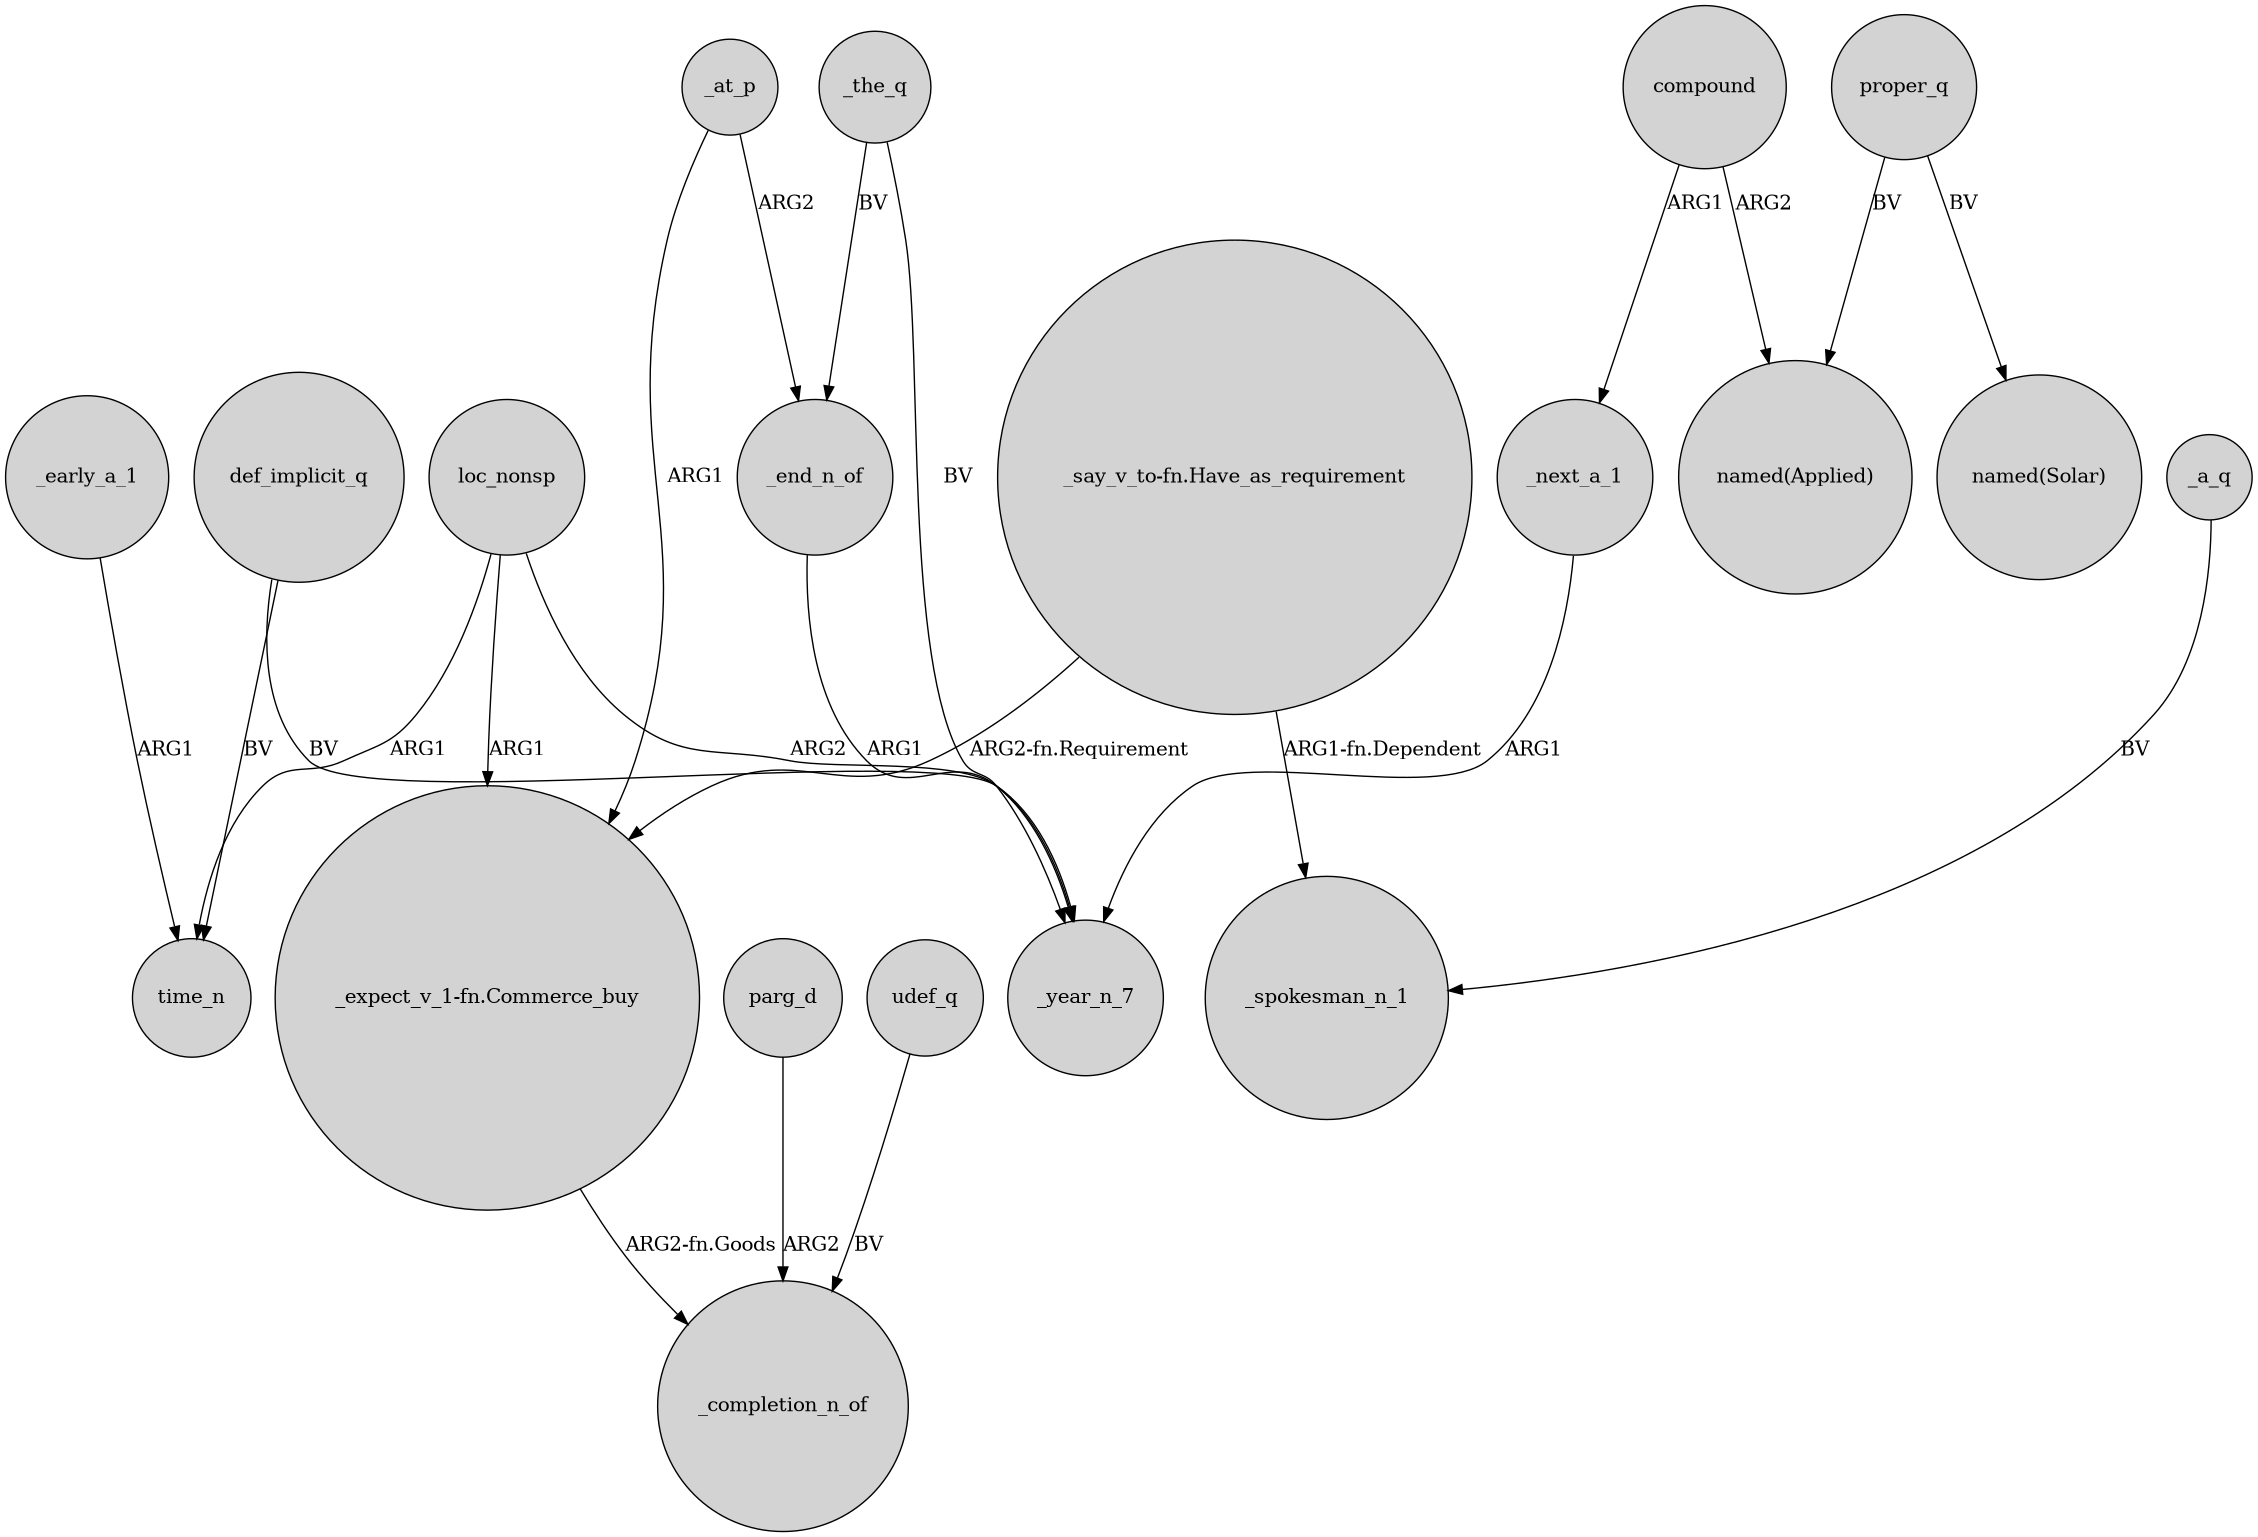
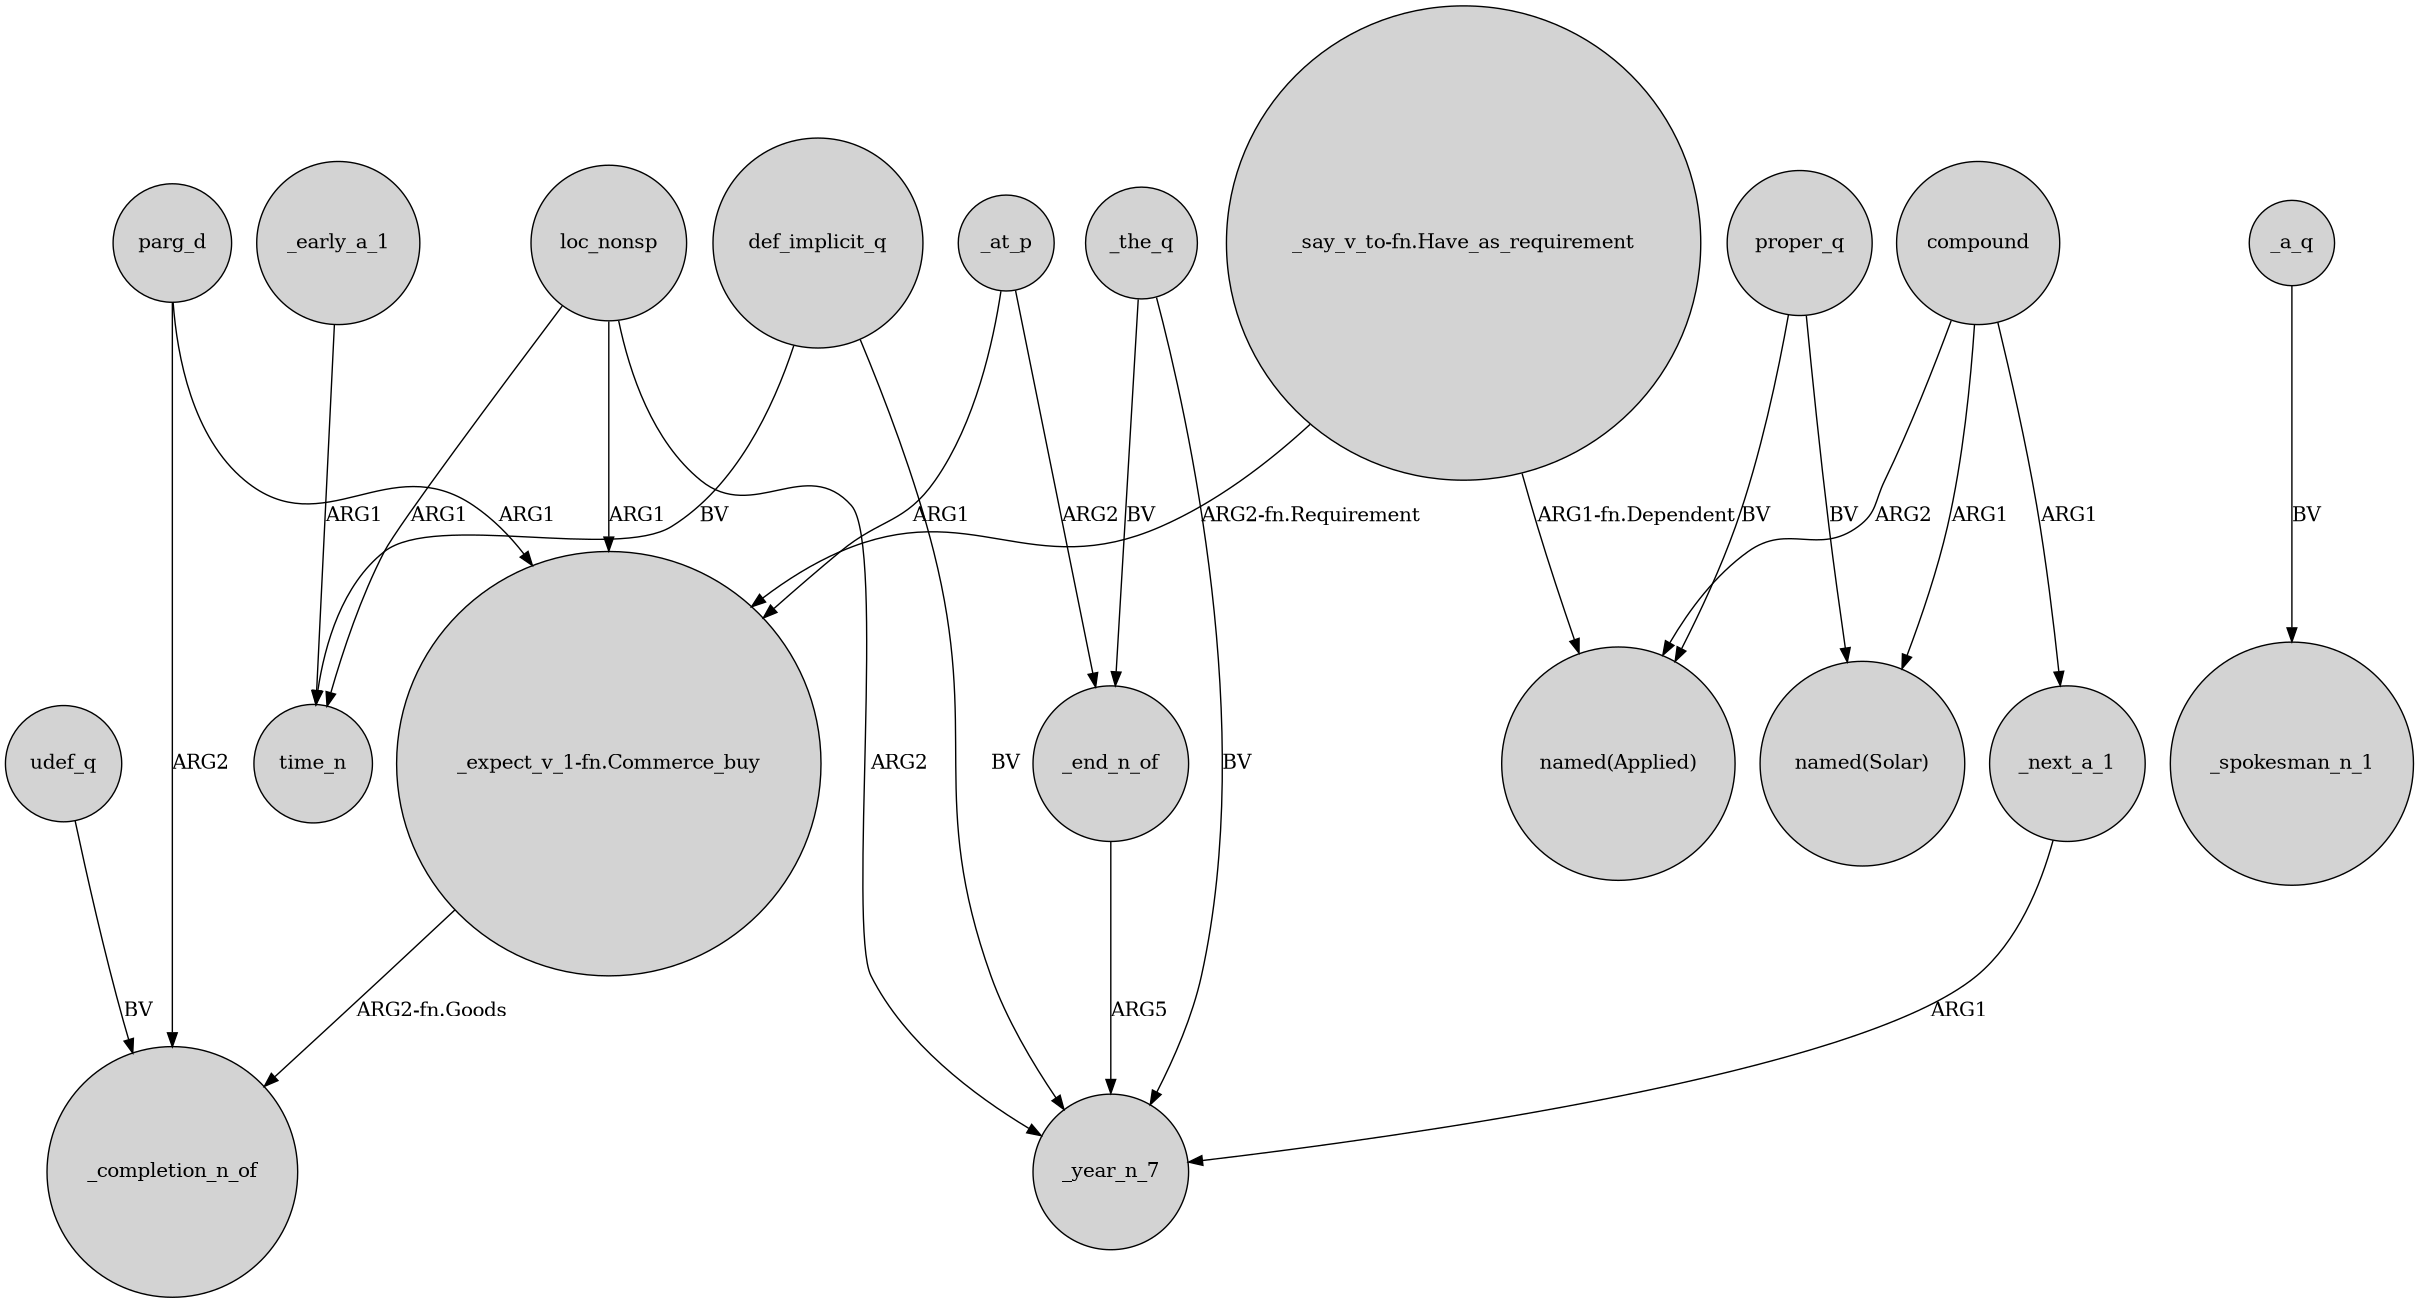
none -> (1954, 493)
none -> (296, 503)
(895, 750) -> (1139, 1011)
(1290, 787) -> (1547, 557)
